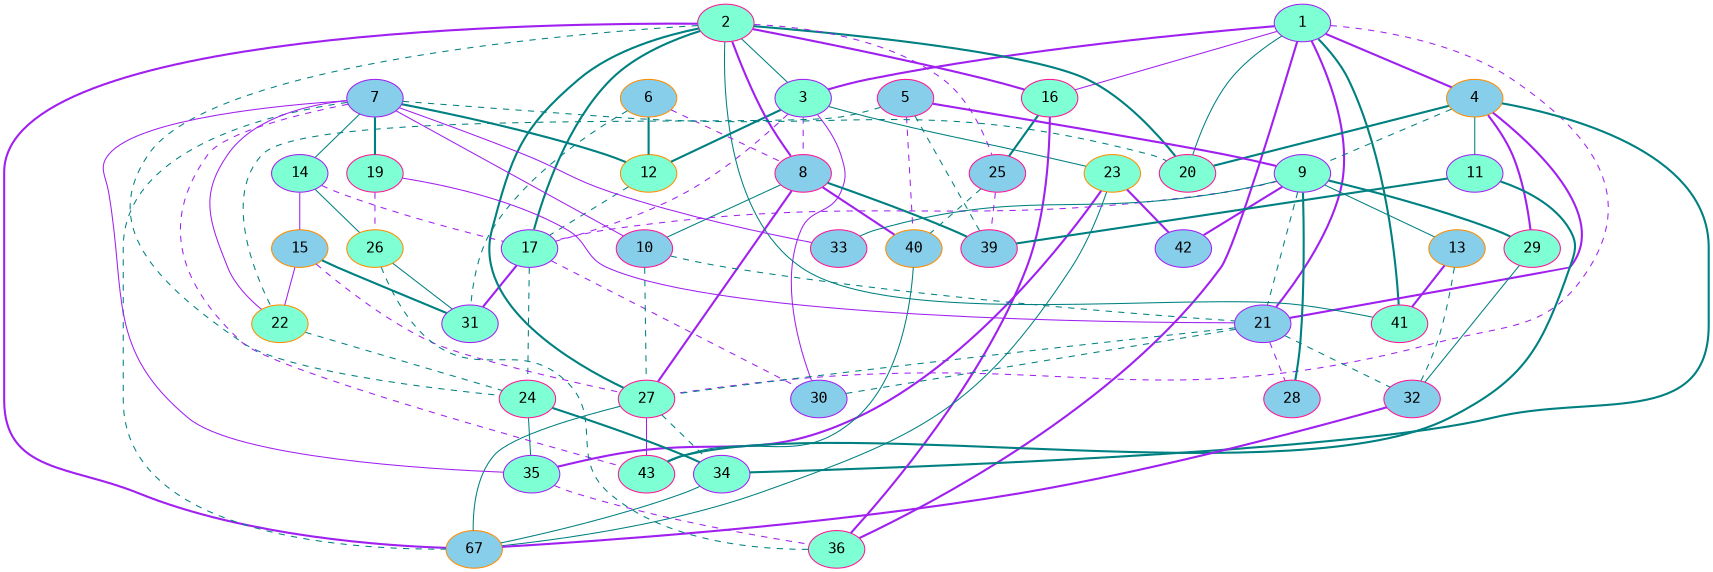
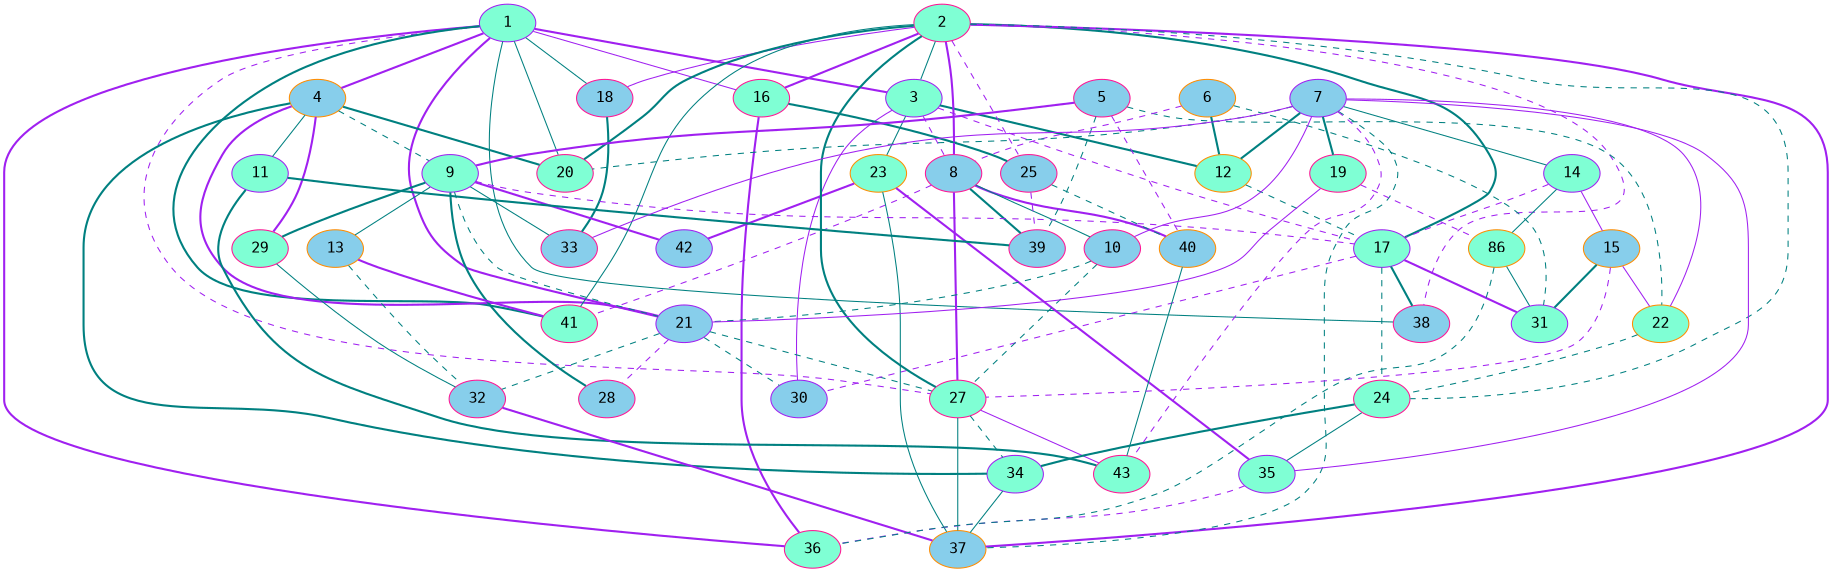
none -> (605, 98)
(375, 249) -> (1497, 249)
none -> (764, 253)
none -> (1421, 324)
(474, 549) -> (958, 549)
